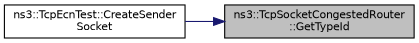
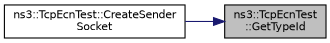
(319, 21) -> (275, 21)
